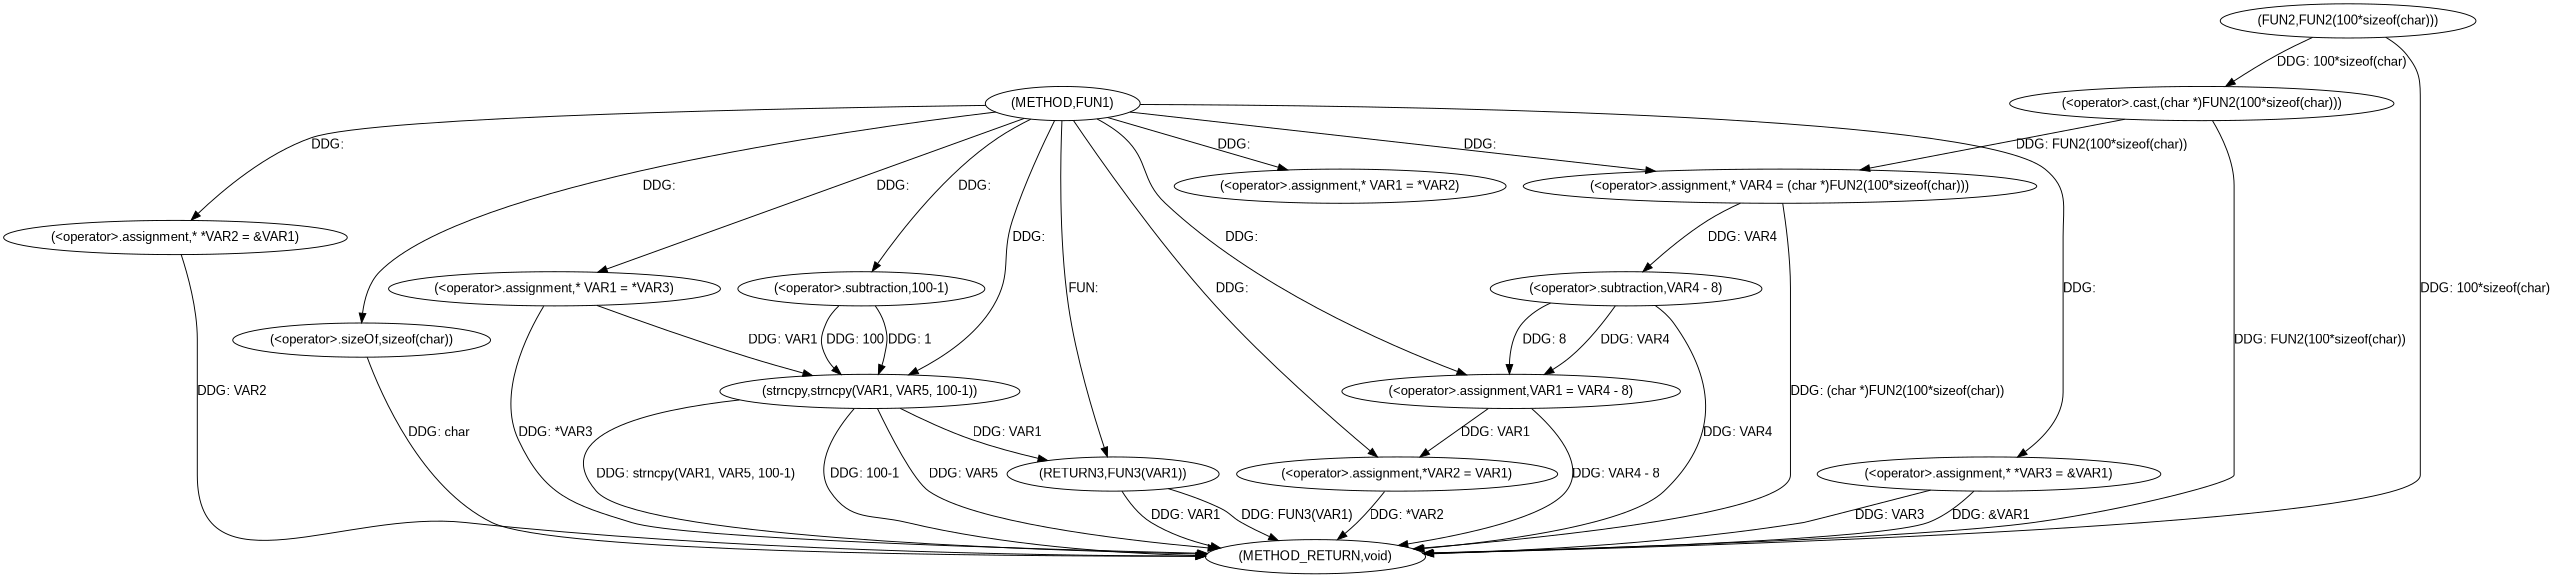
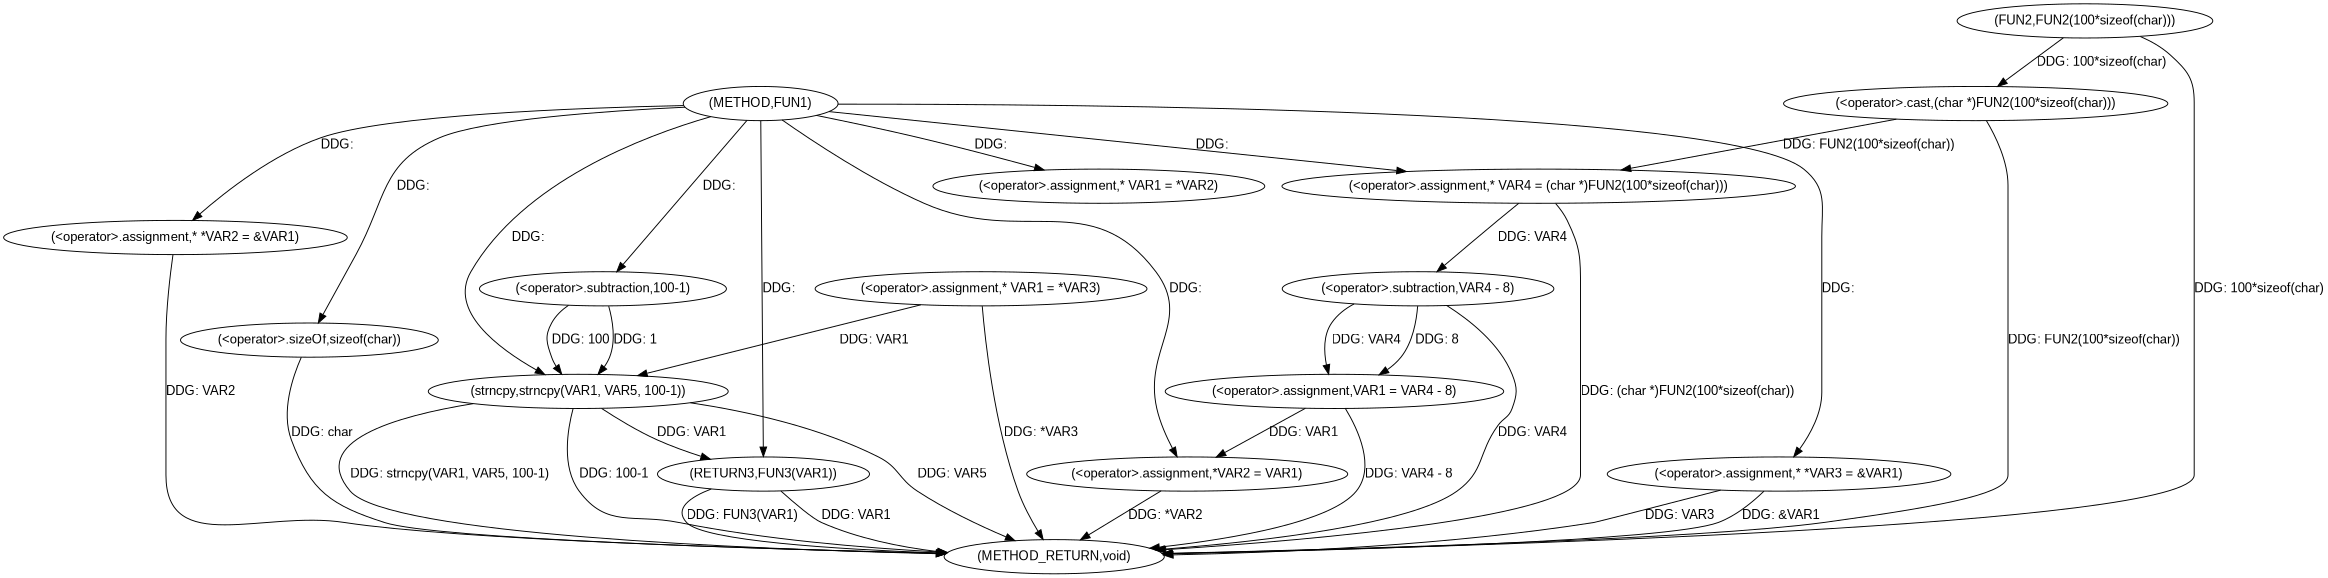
(816, 194) -> none
(1256, 272) -> none
(1086, 289) -> (781, 289)
